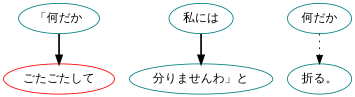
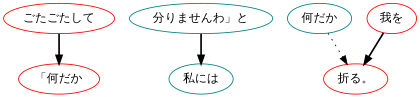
(59, 18) -> (59, 79)
none -> (392, 18)
(59, 45) -> (59, 45)
(201, 45) -> (201, 45)
(320, 79) -> (356, 79)
